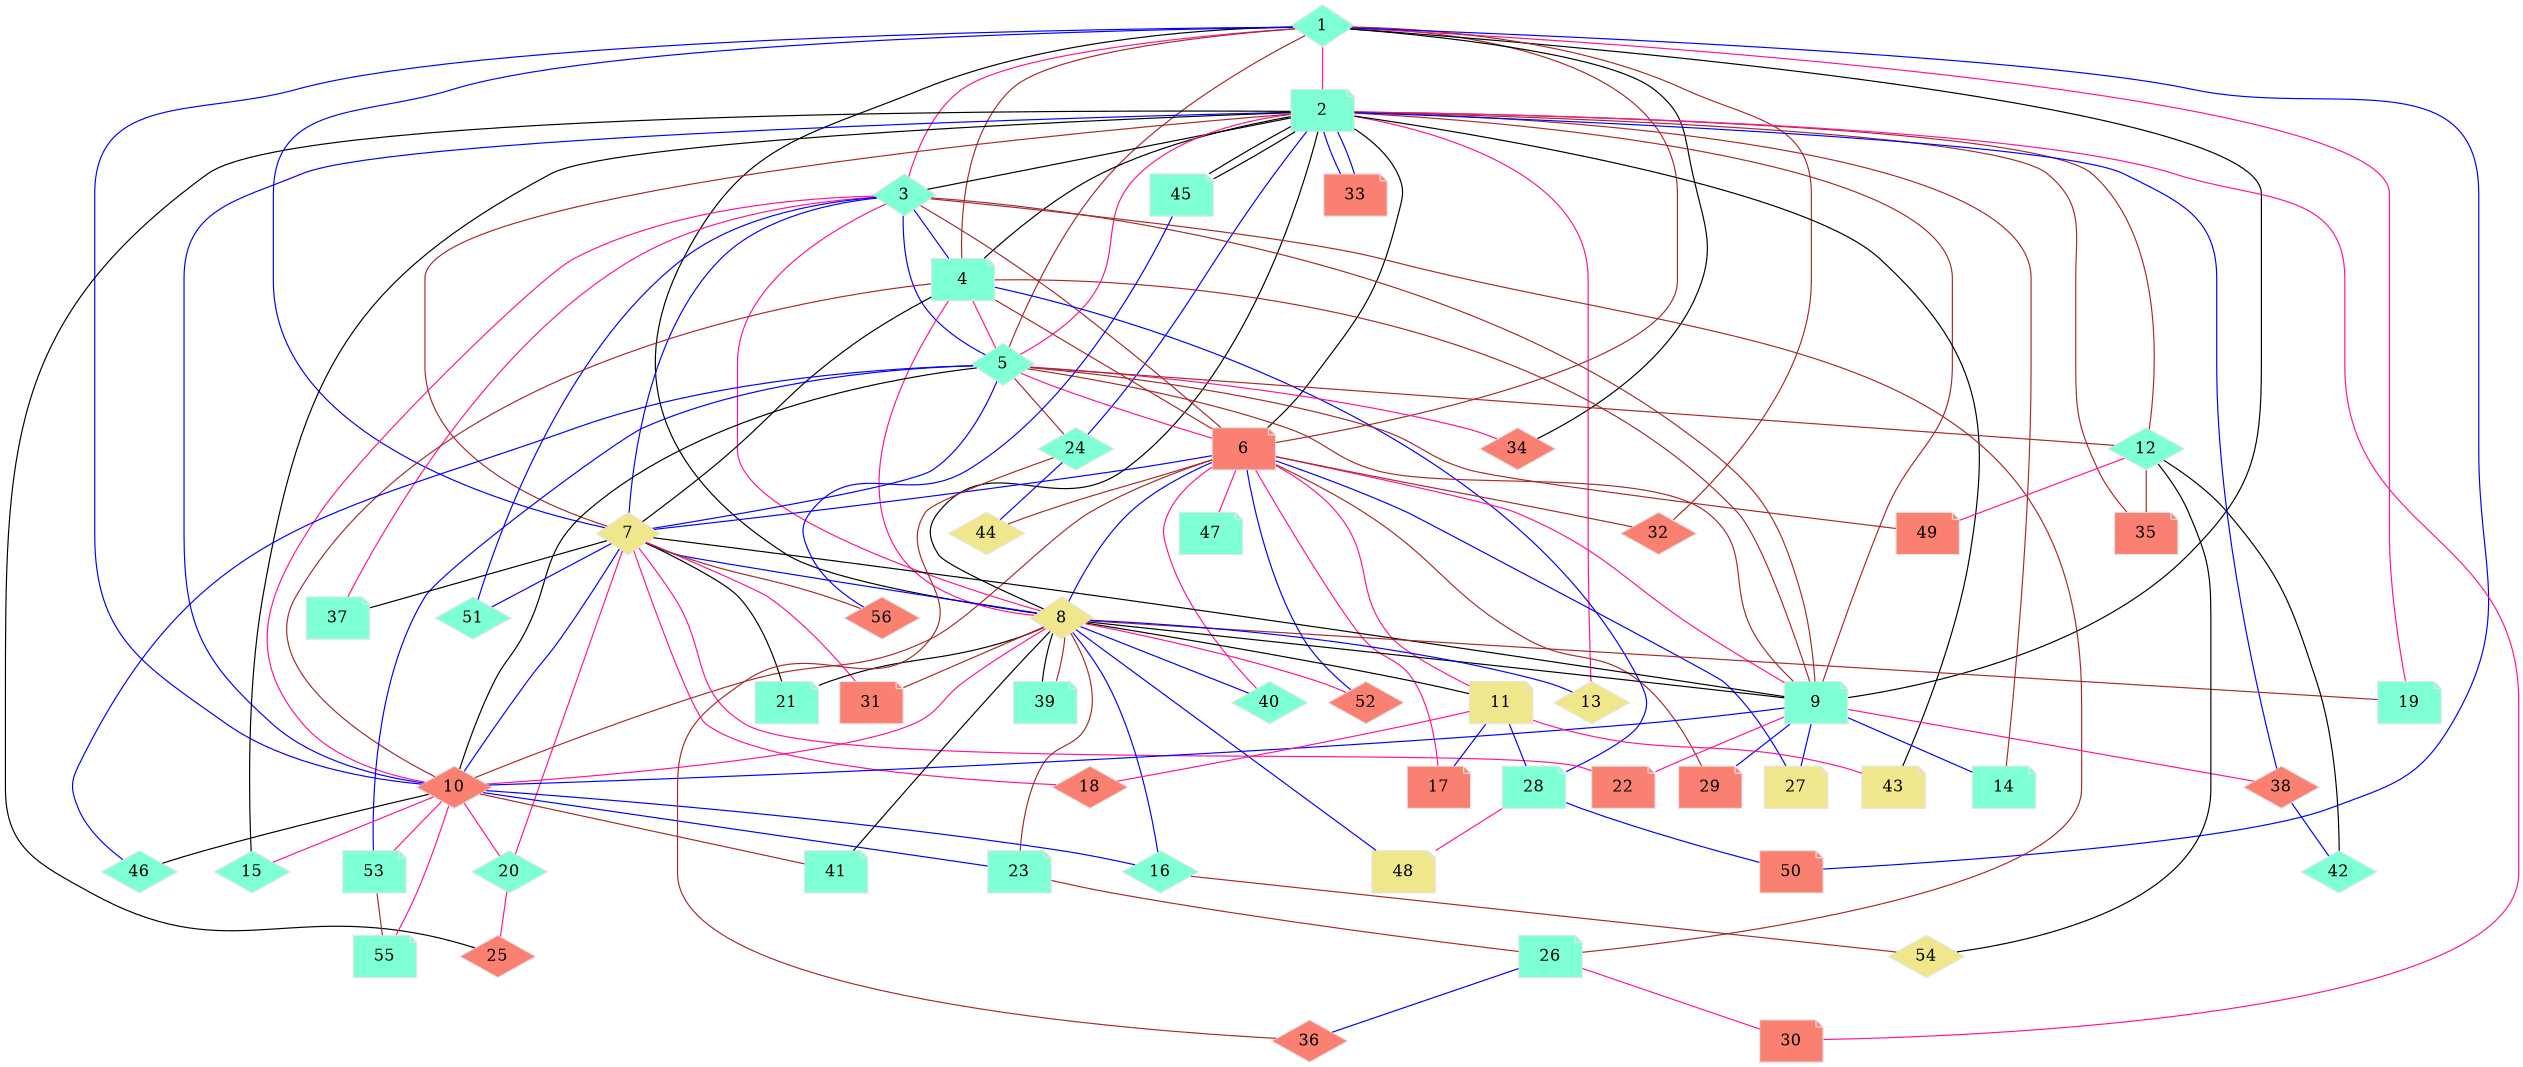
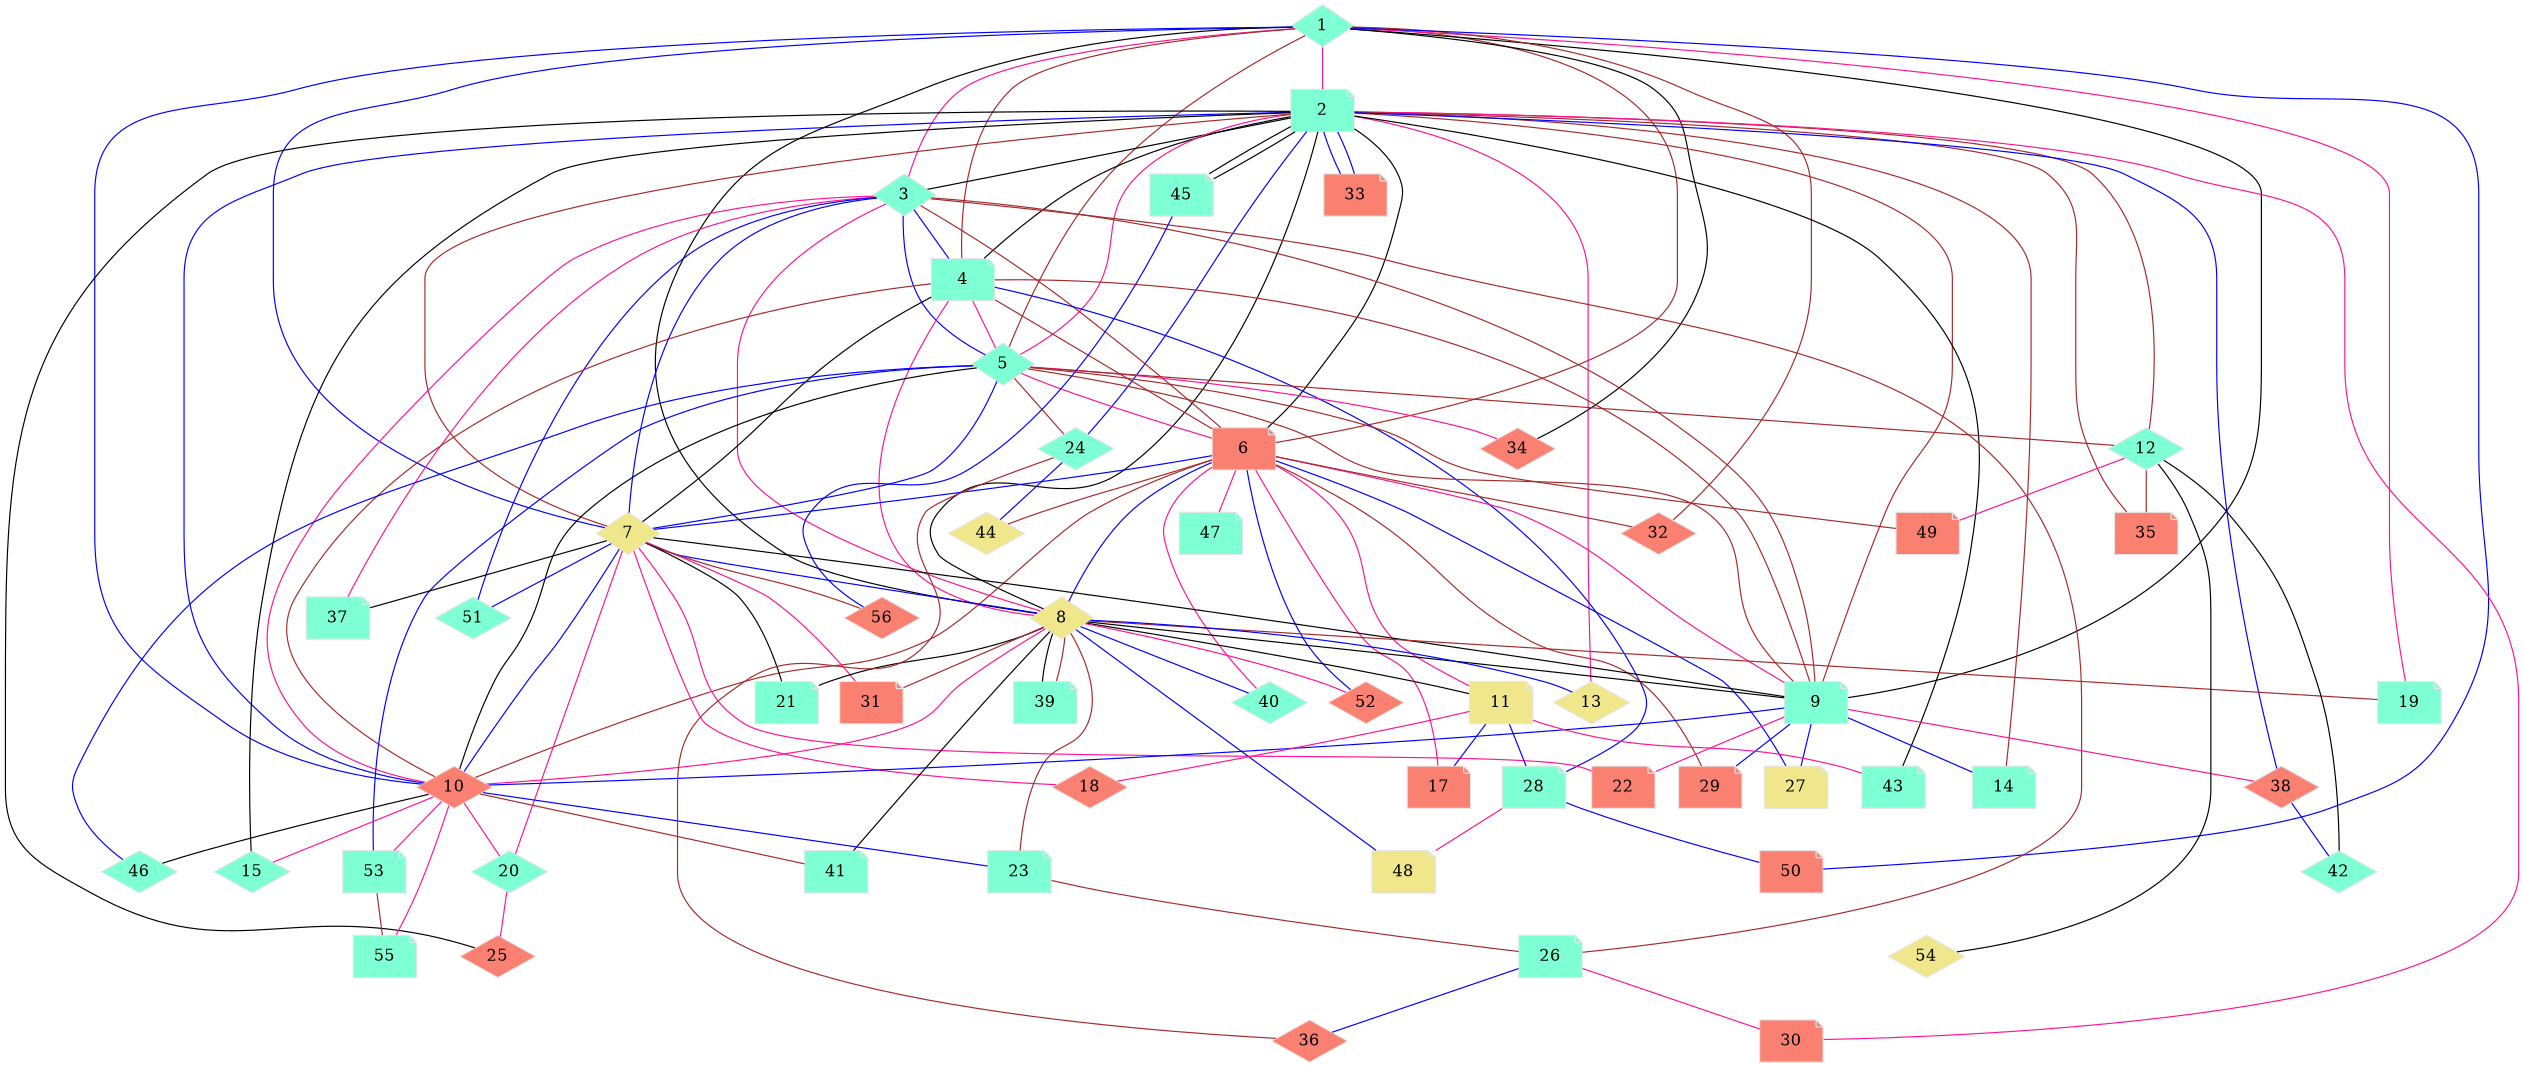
(1894, 787) -> (1894, 787)
(1160, 872) -> none
